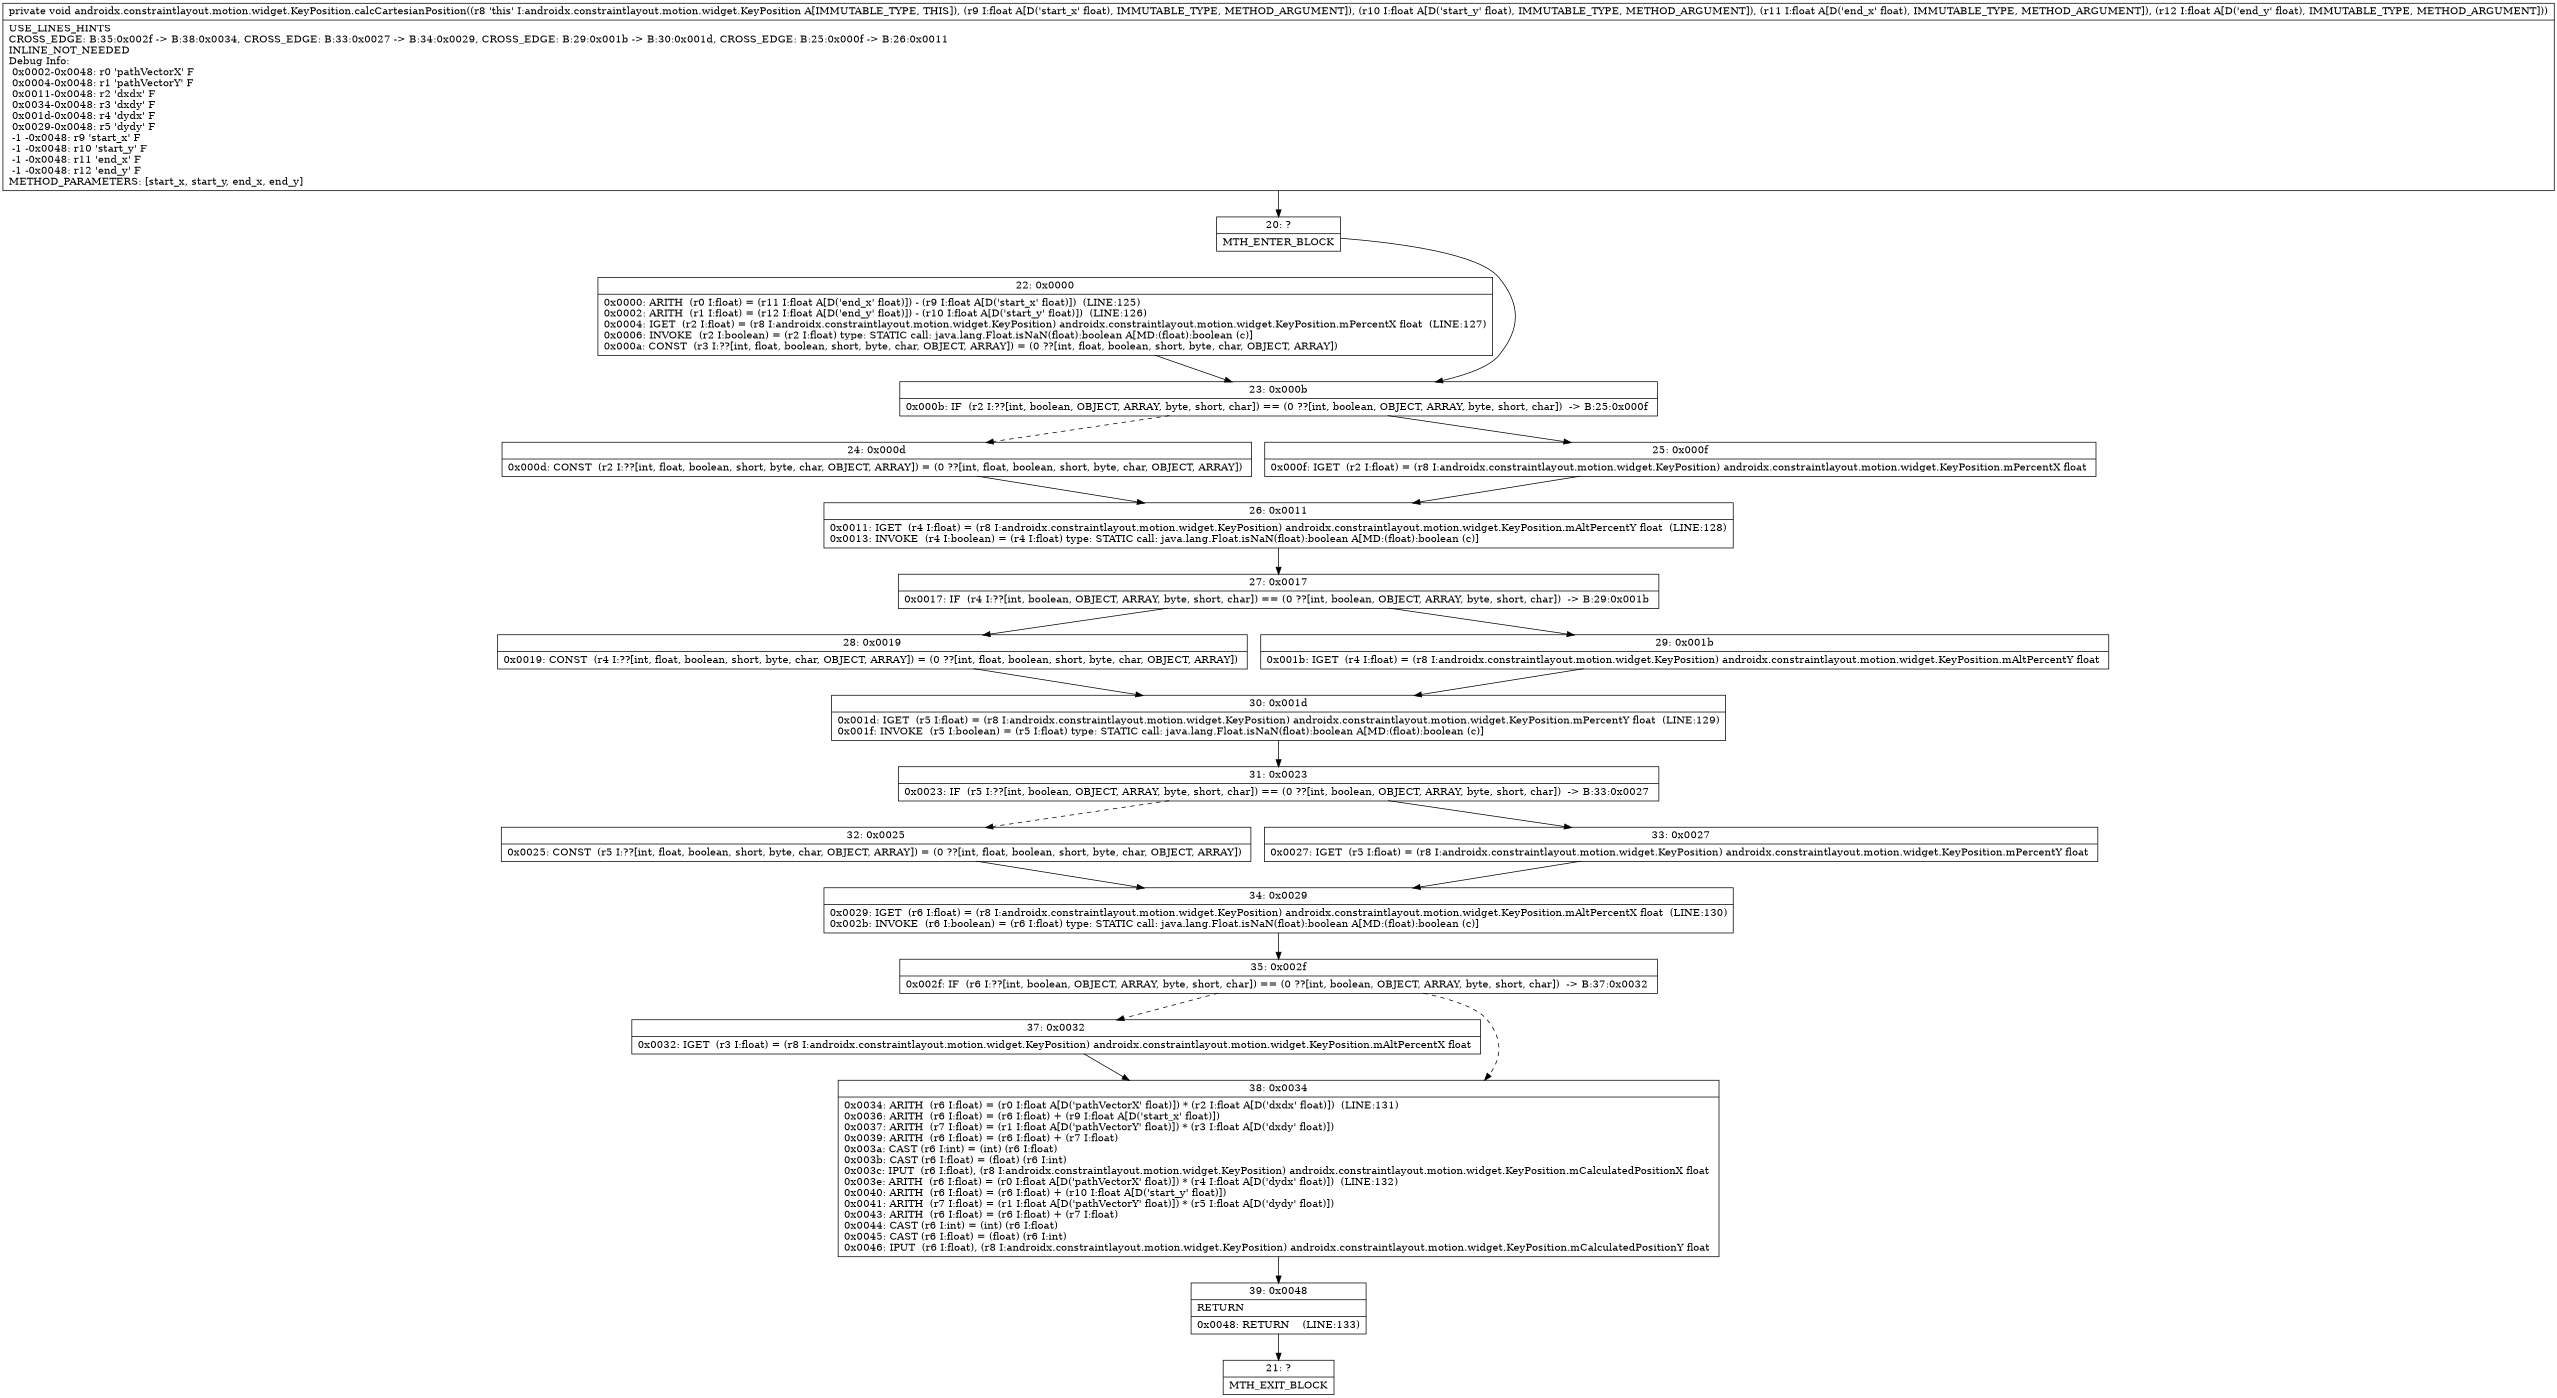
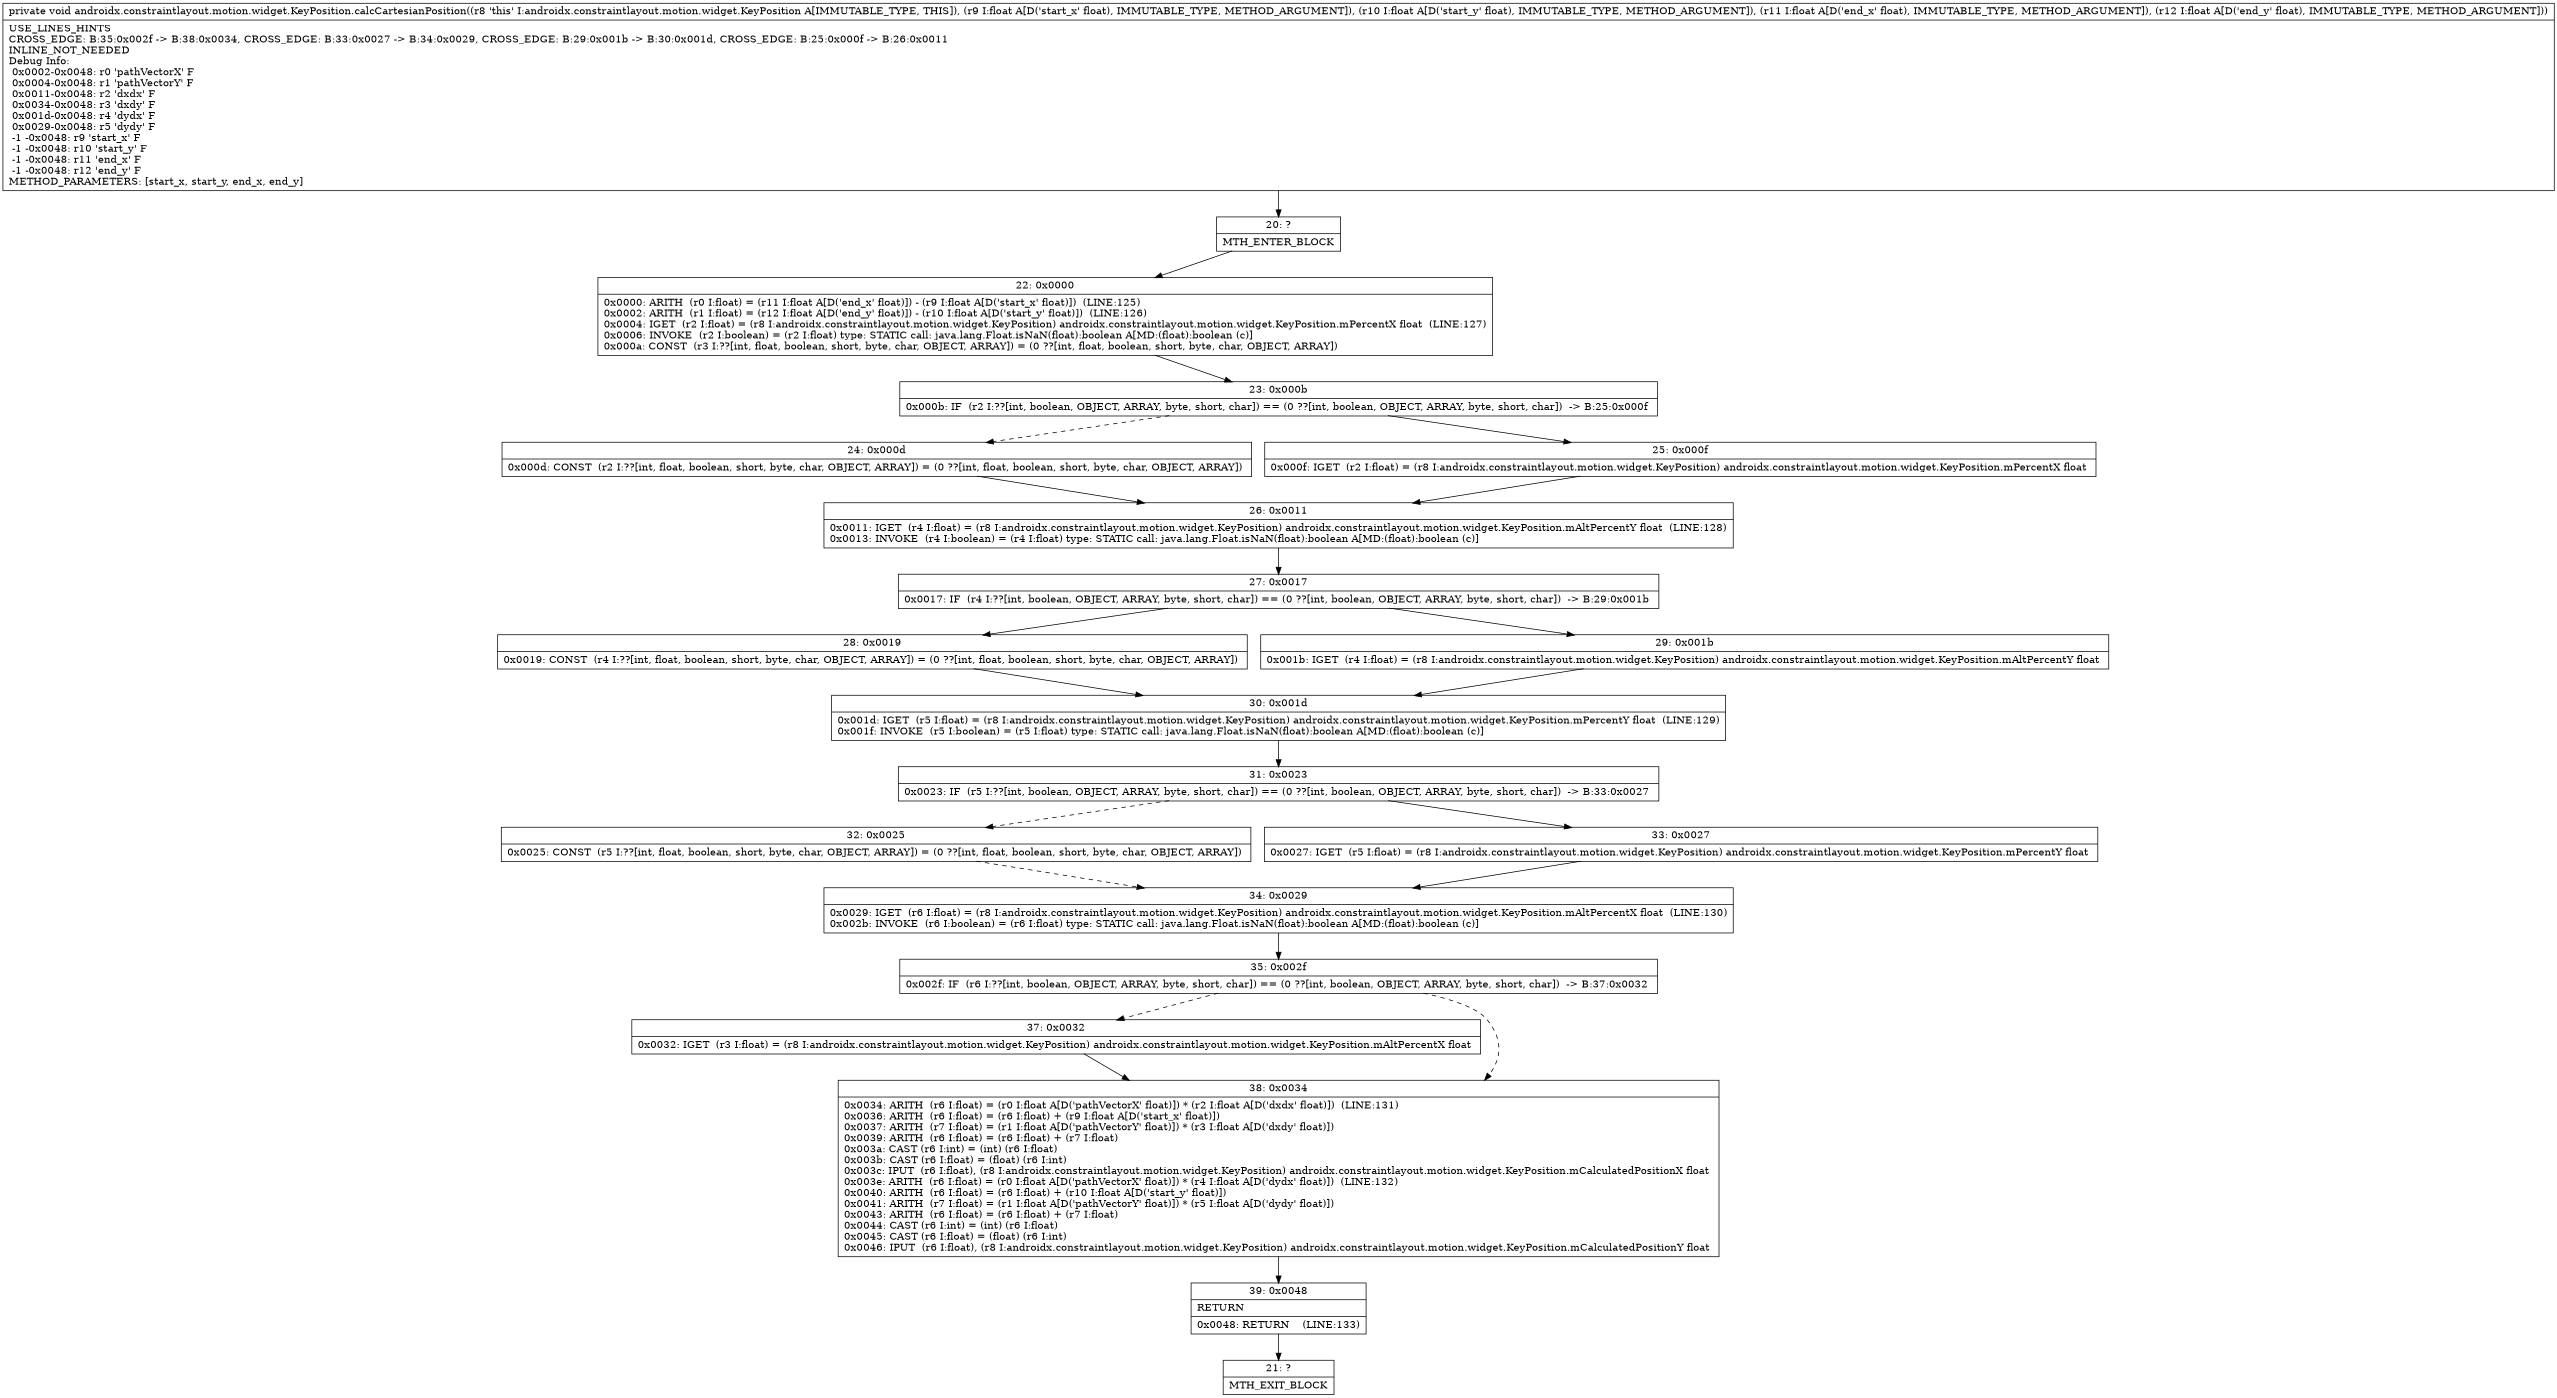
(1492, 272) -> (1197, 263)
(1057, 874) -> (1057, 874)
